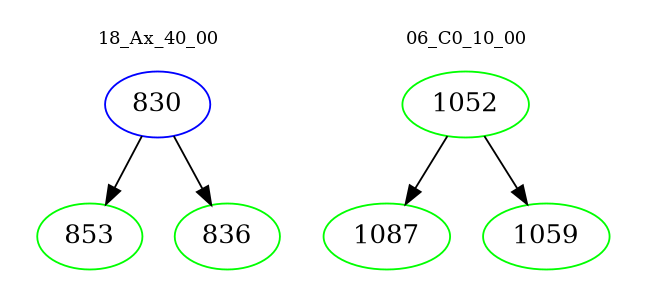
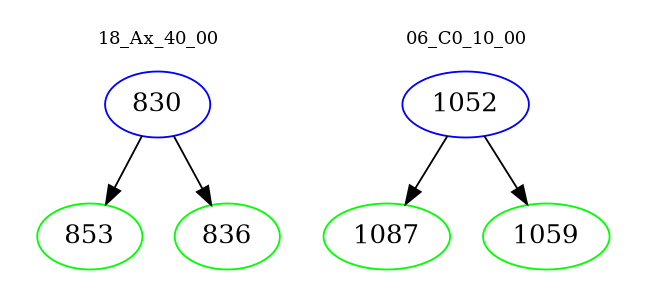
(466, 104) -> (466, 104)
